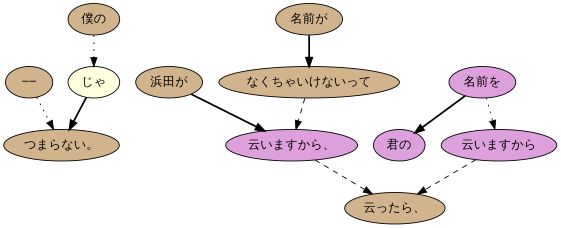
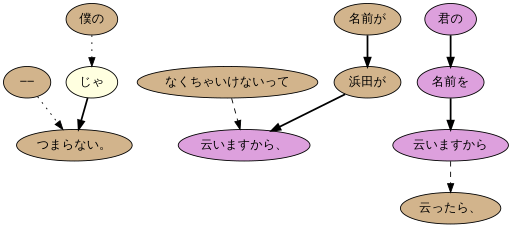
(309, 46) -> (368, 46)
(489, 109) -> (451, 109)
(444, 112) -> (451, 46)
(340, 175) -> none
